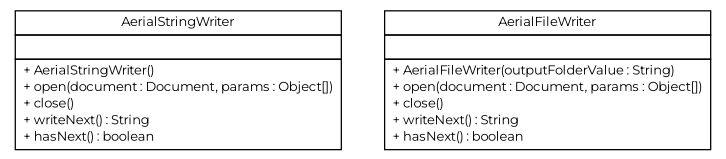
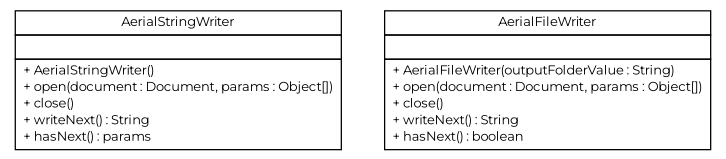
(89, 137) -> (88, 137)
